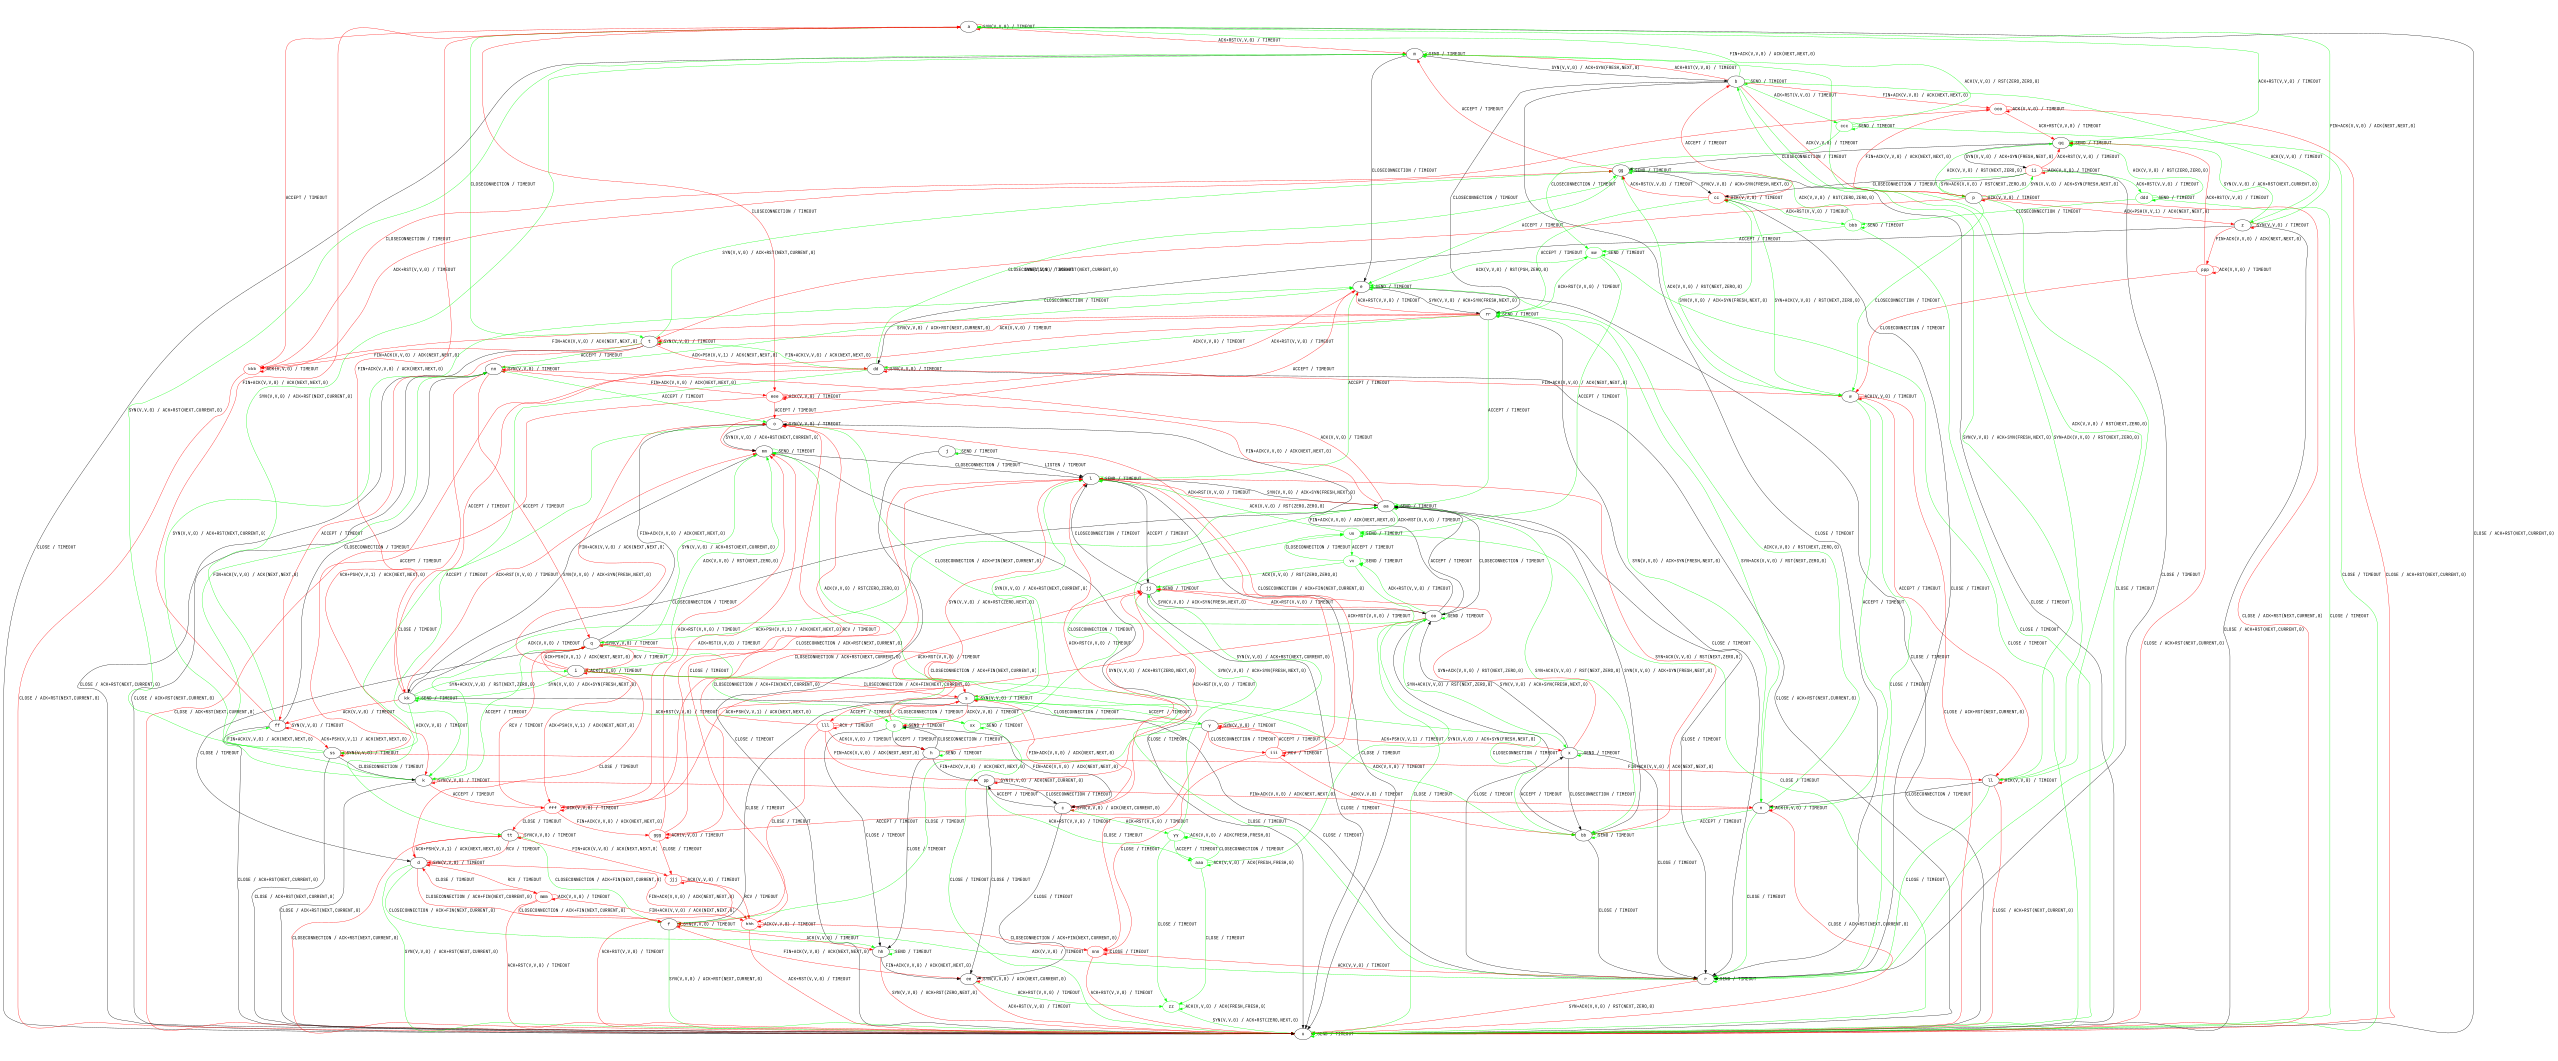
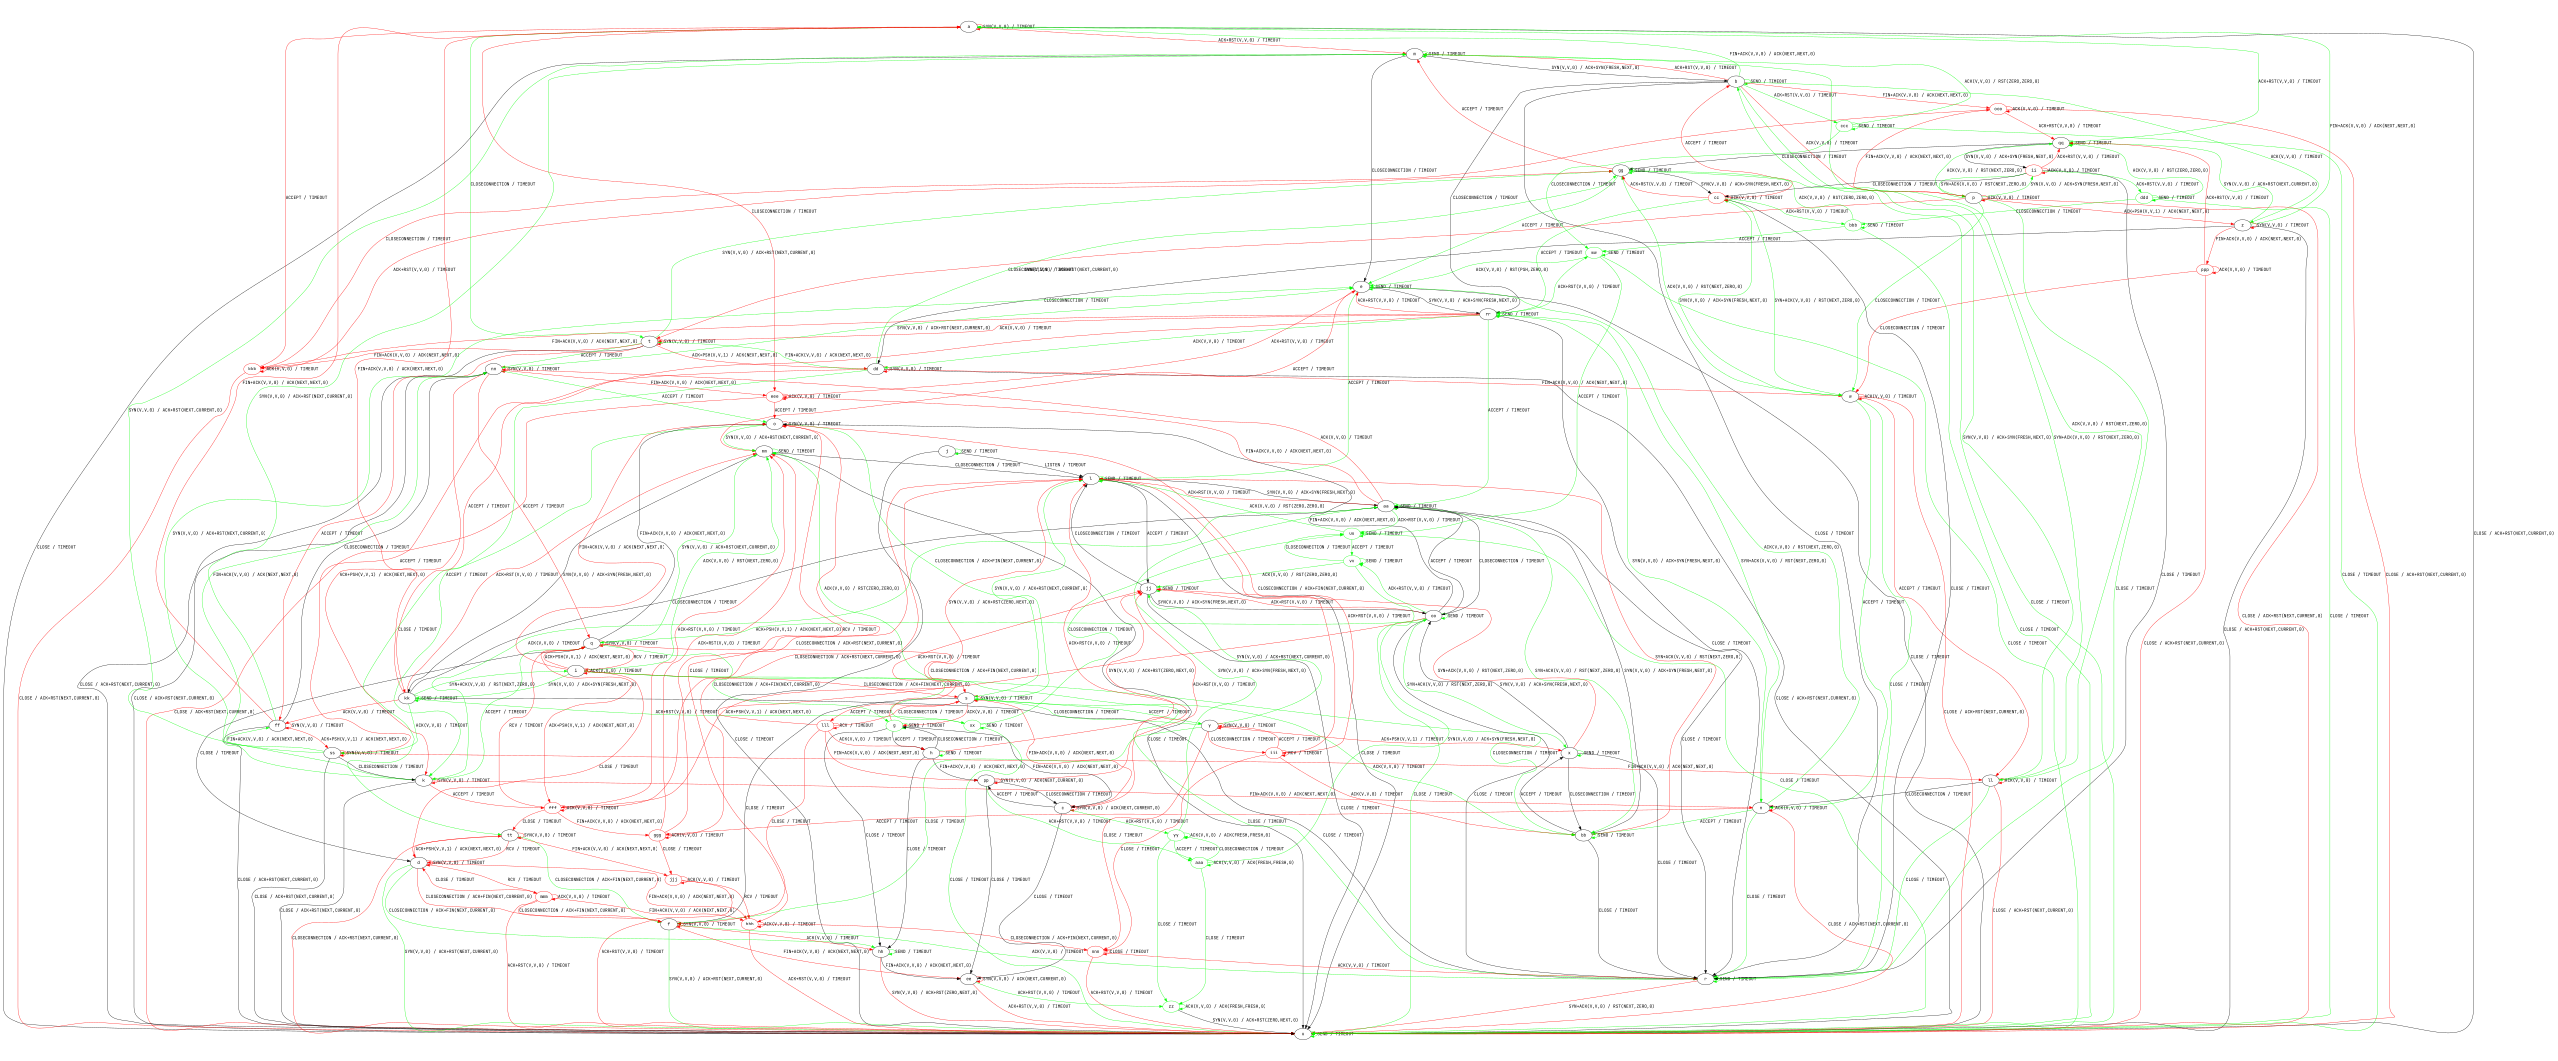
(728, 434) -> (728, 434)
(2114, 825) -> (2114, 825)
(1234, 1027) -> (1234, 1027)
